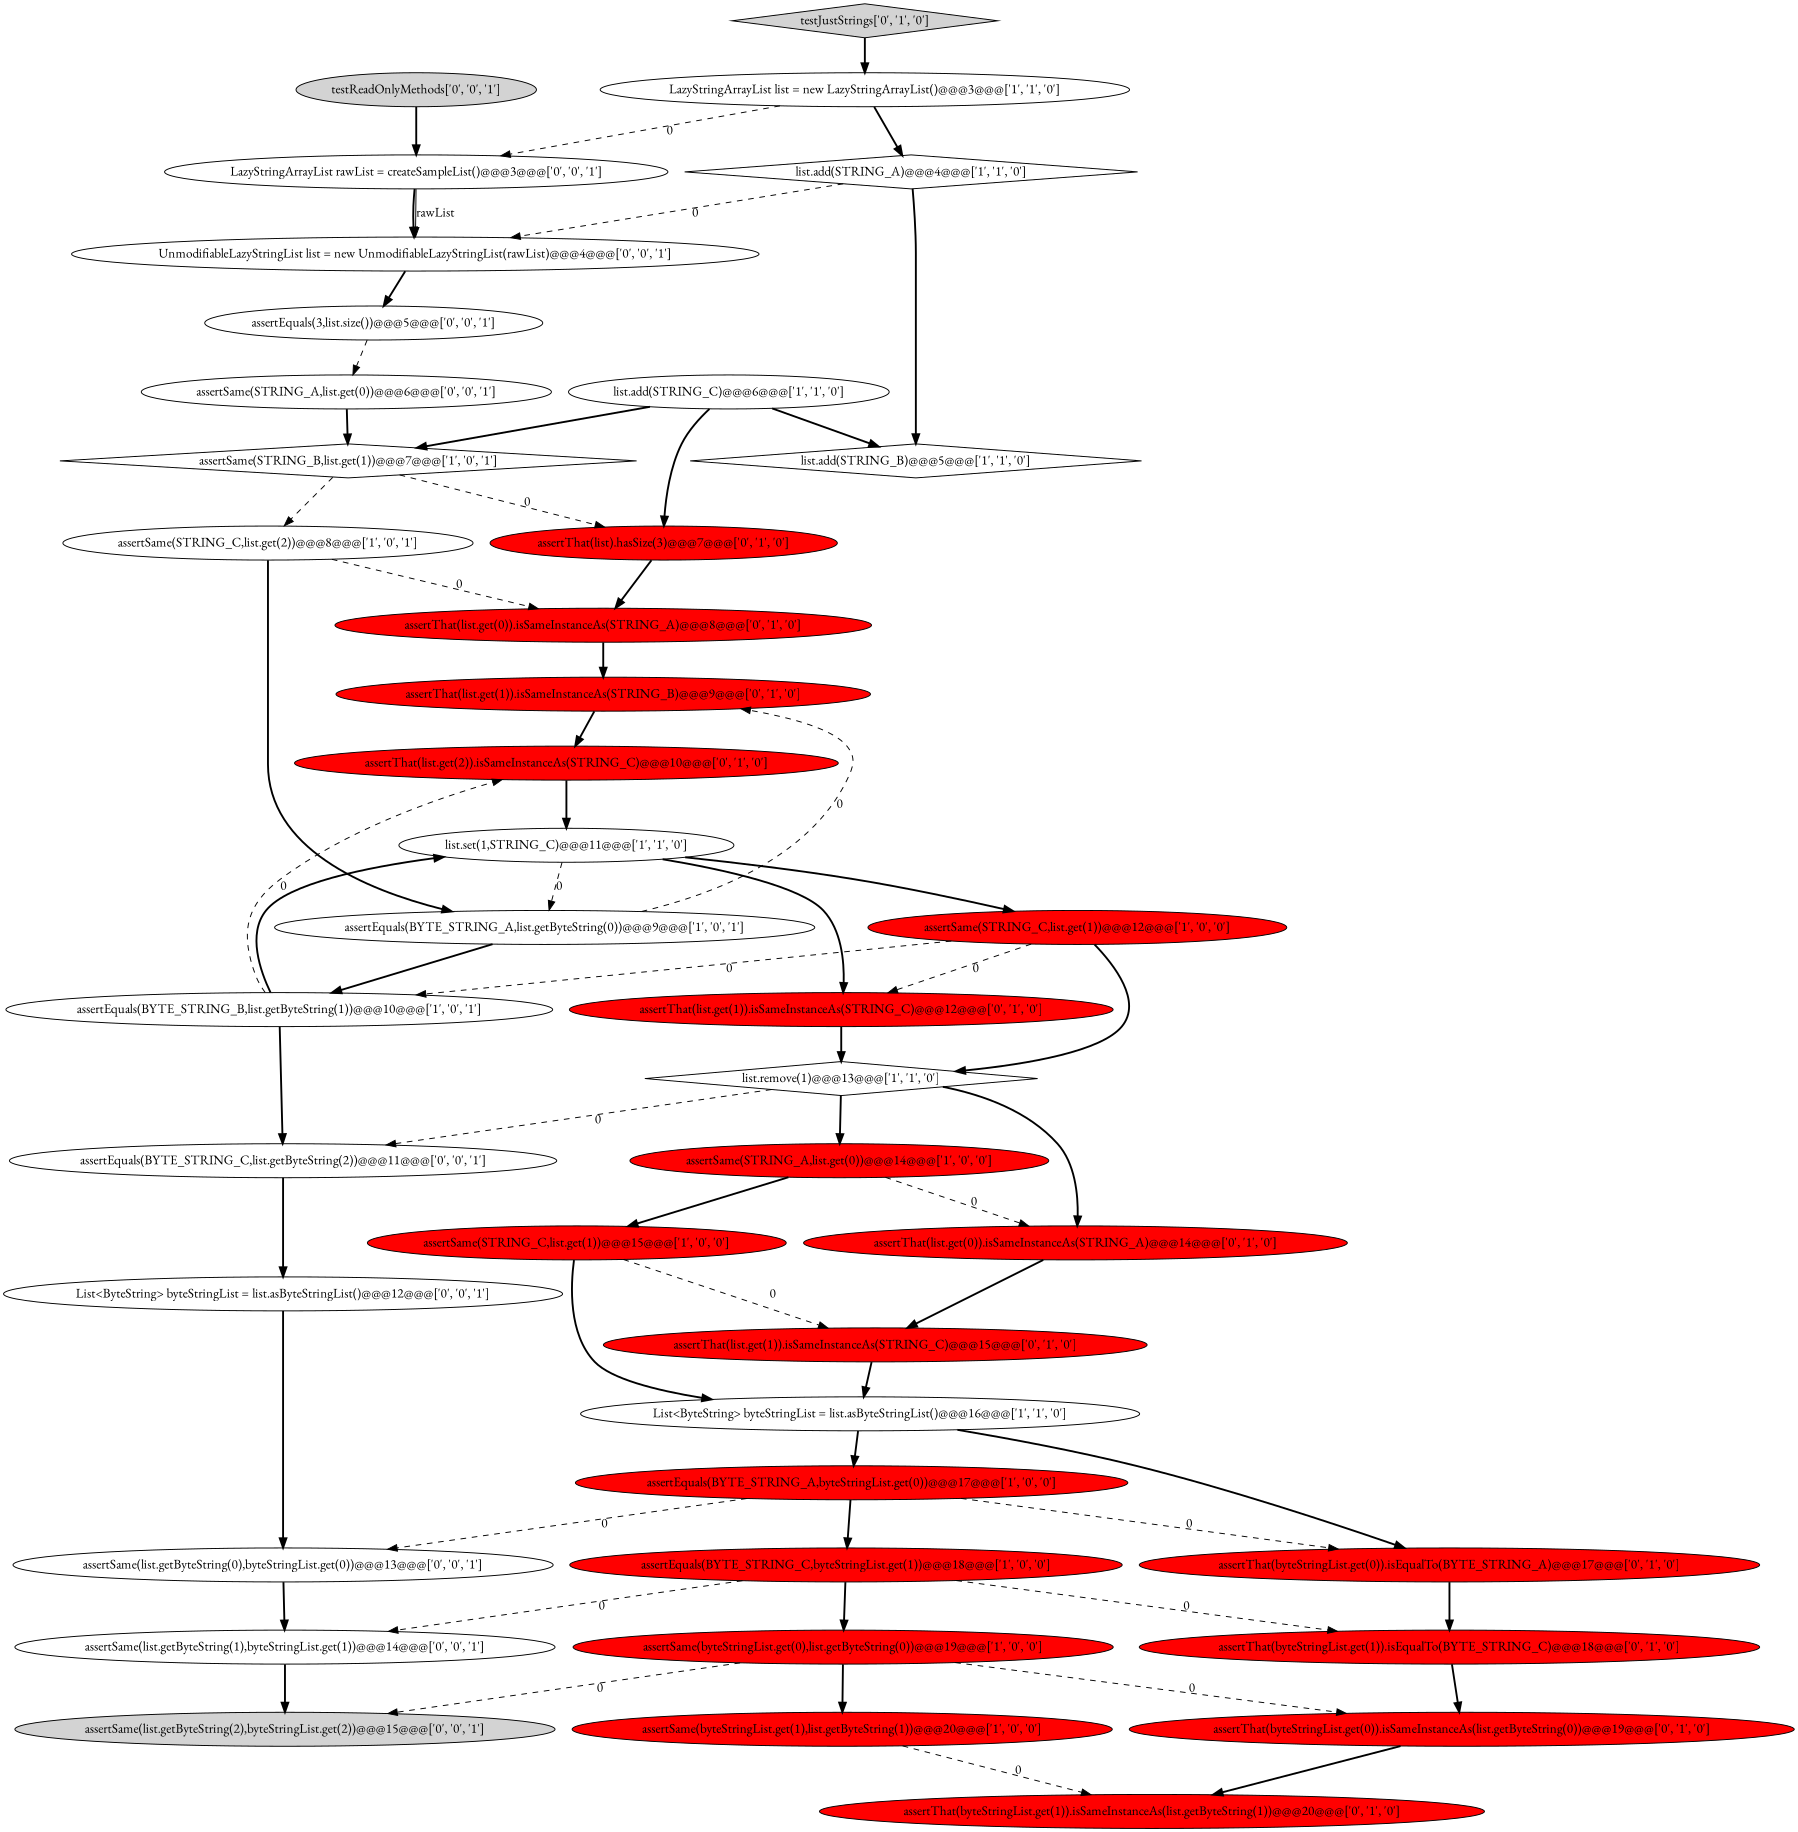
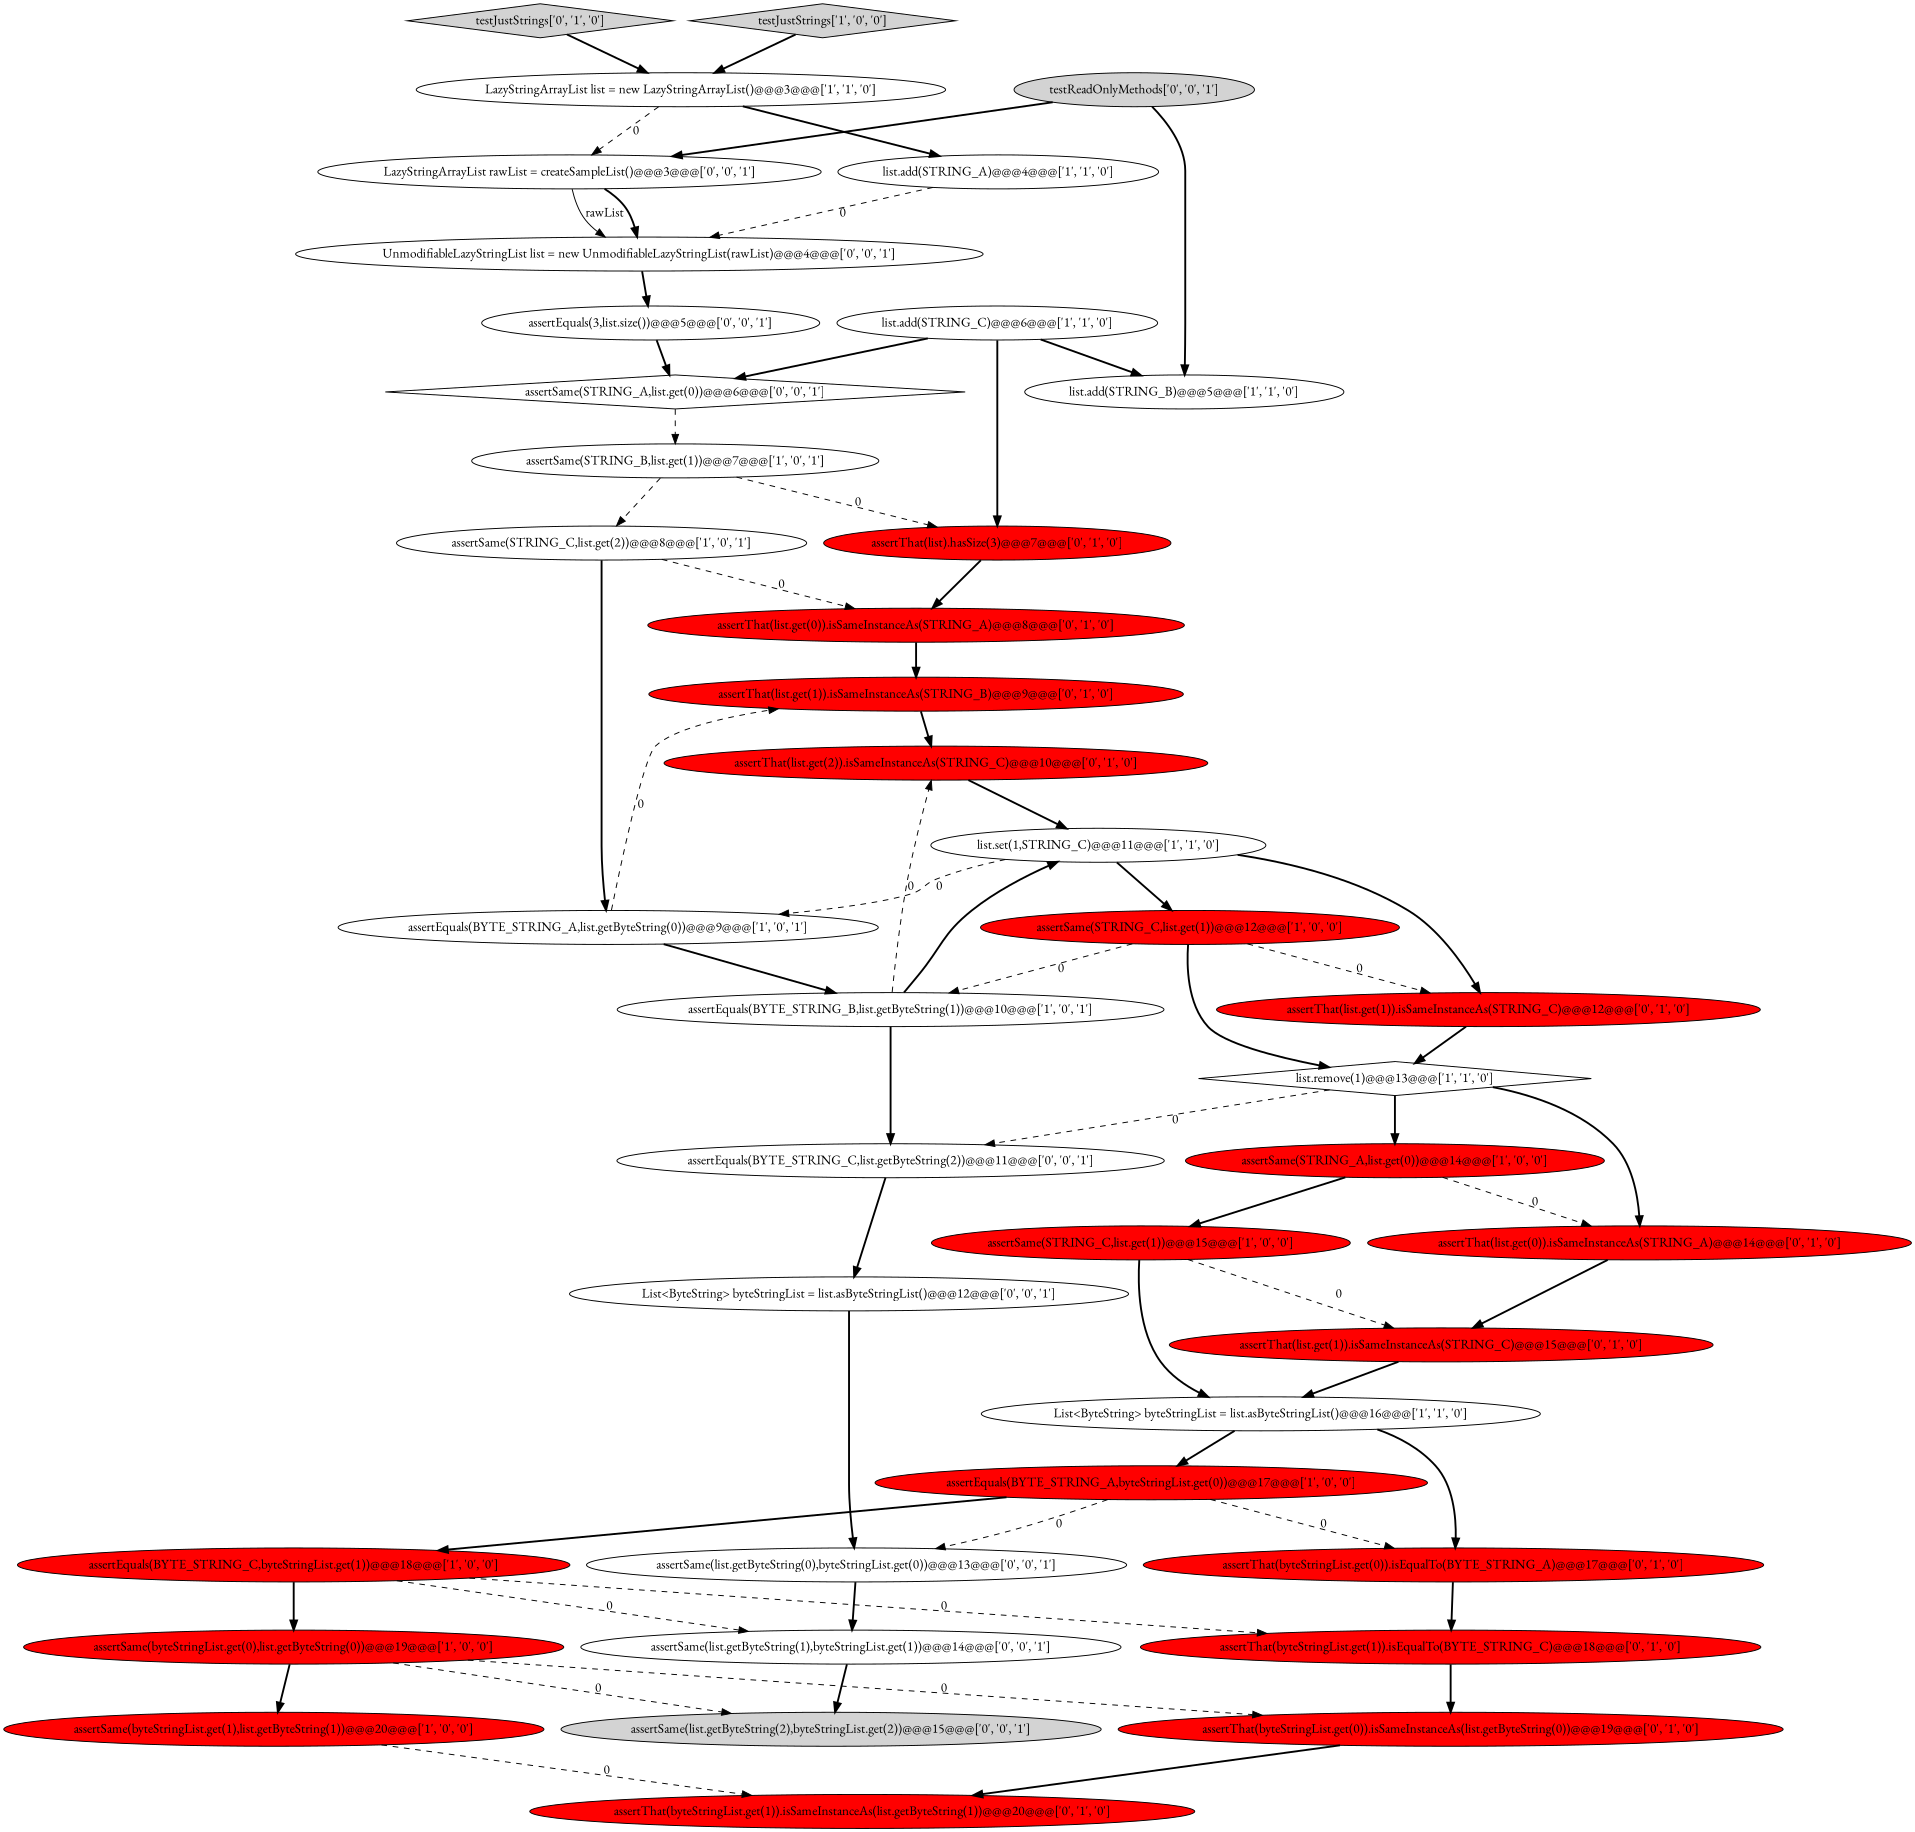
none -> (823, 21)
(911, 172) -> (998, 172)
(916, 311) -> (1185, 231)
(362, 353) -> (661, 353)
(346, 392) -> (675, 392)
(347, 422) -> (675, 422)
(538, 426) -> (837, 357)
(348, 461) -> (675, 461)
(916, 461) -> (1184, 392)
